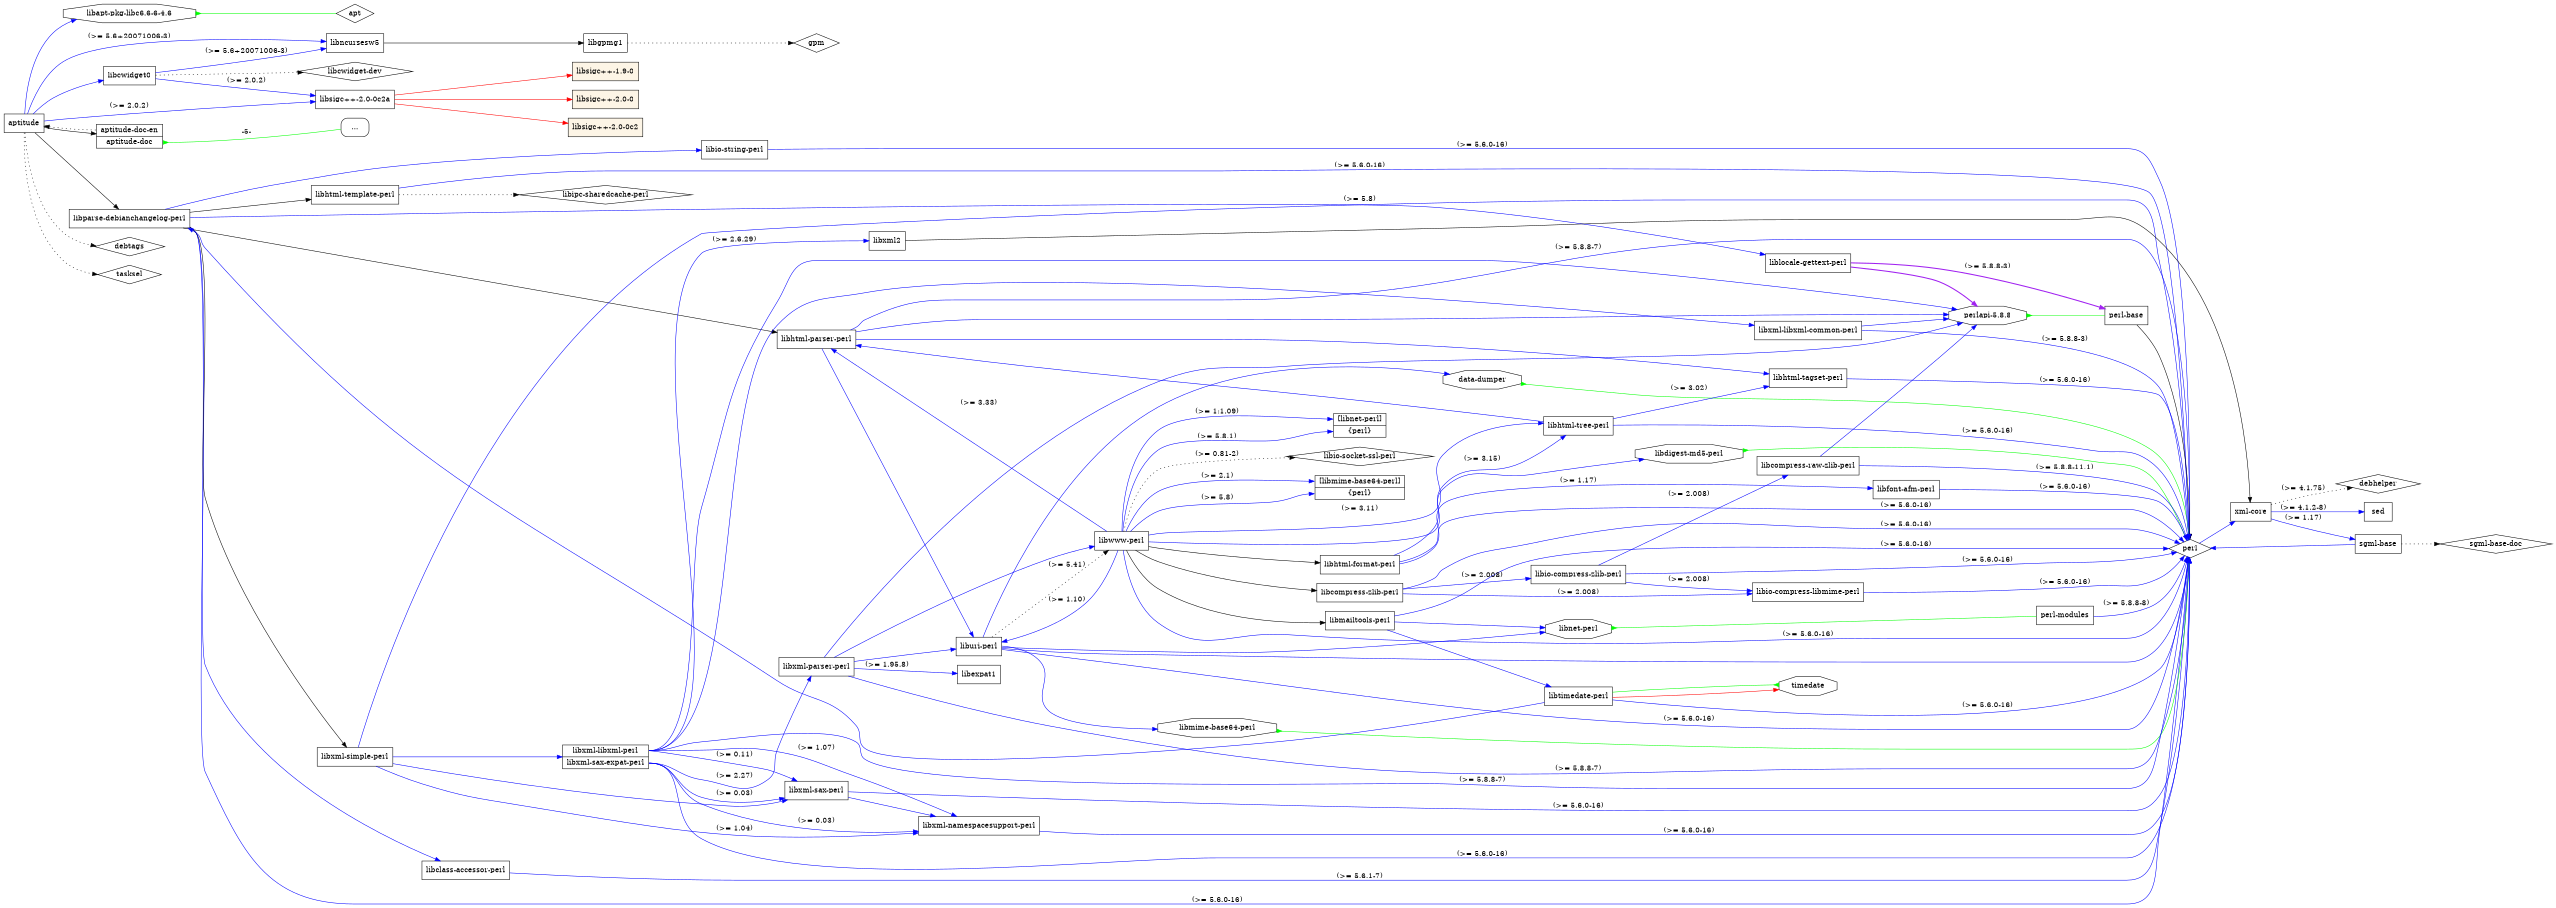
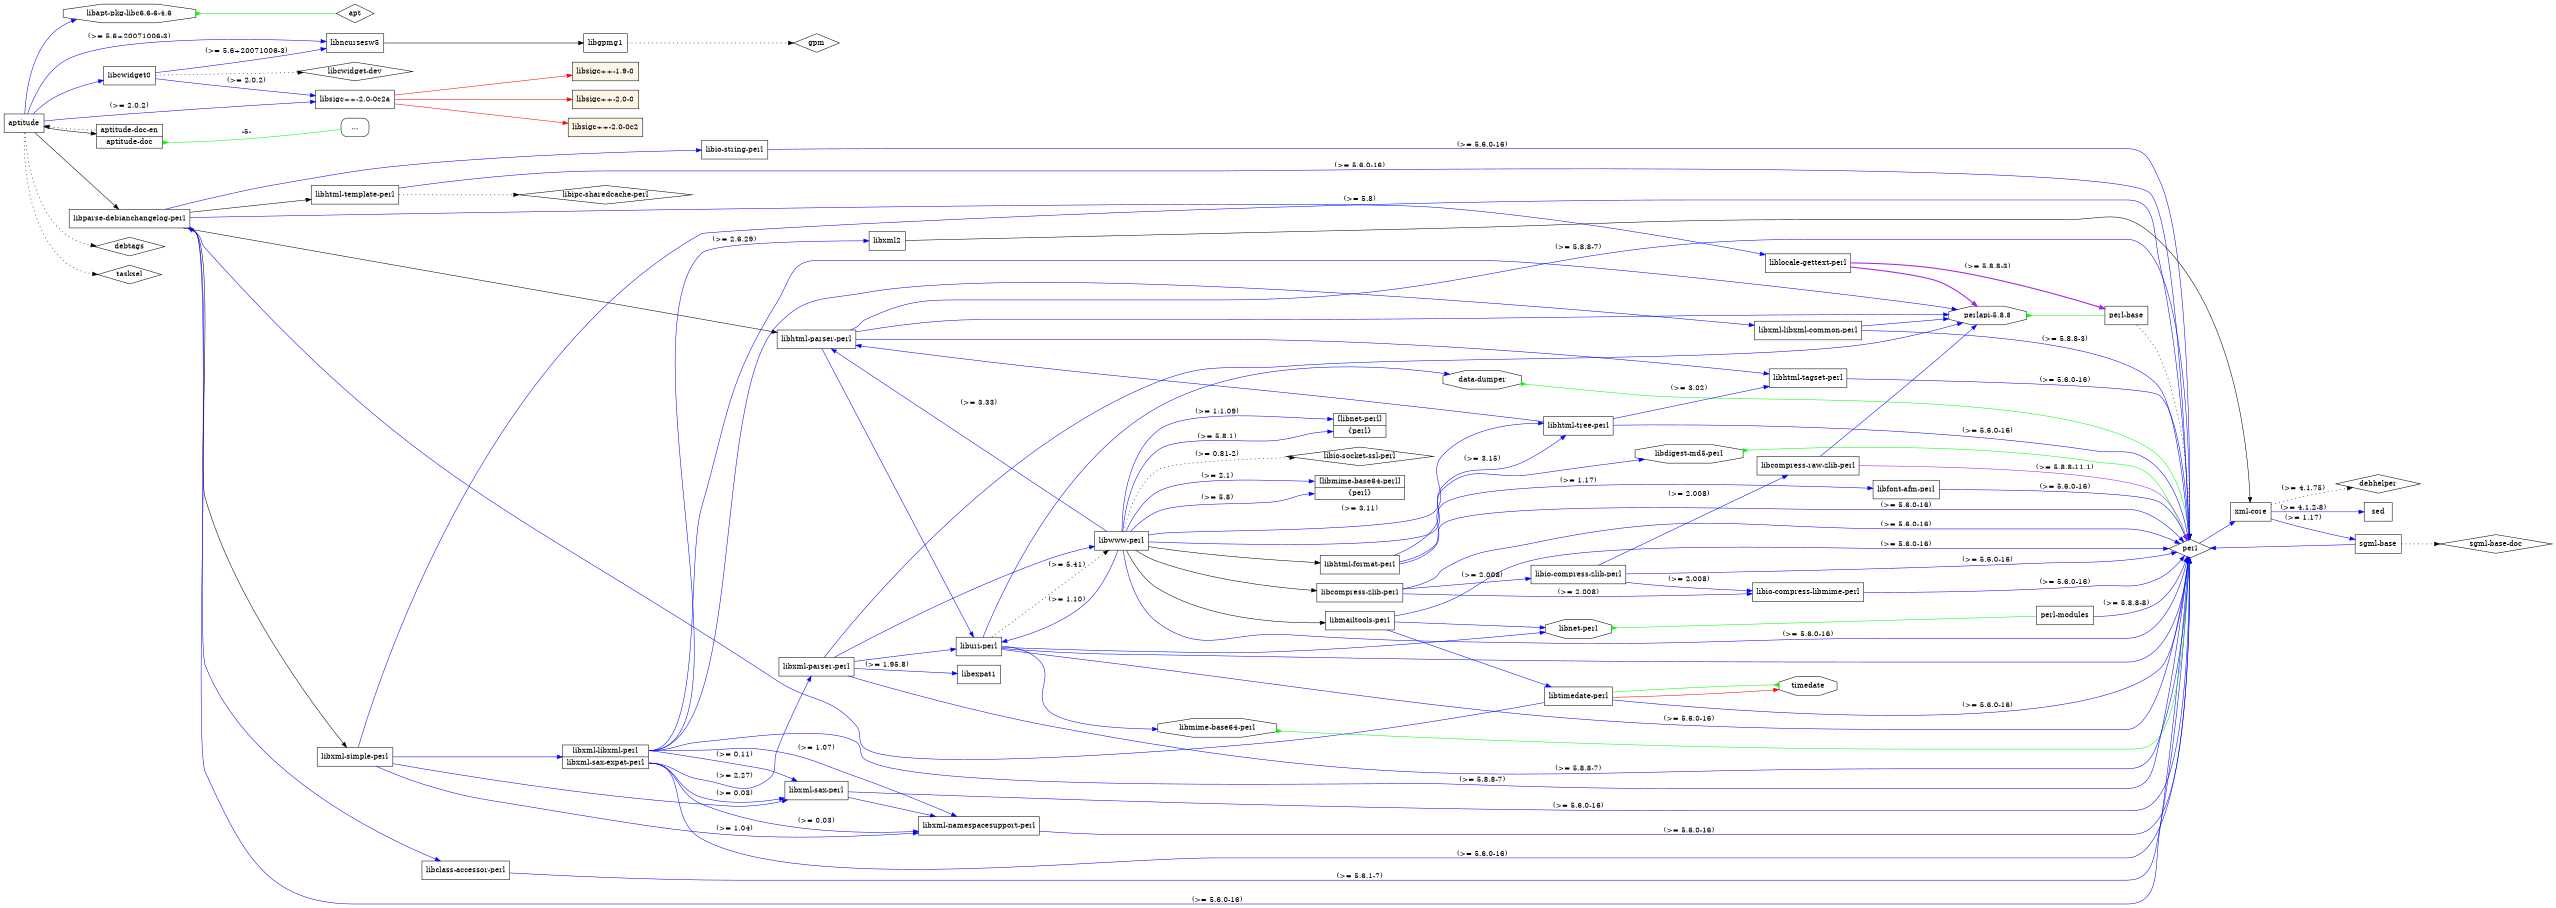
(2179, 419) -> (2179, 419)
(2035, 472) -> (2035, 472)
